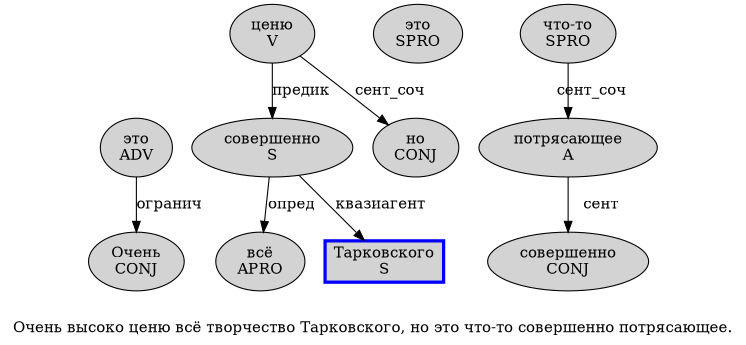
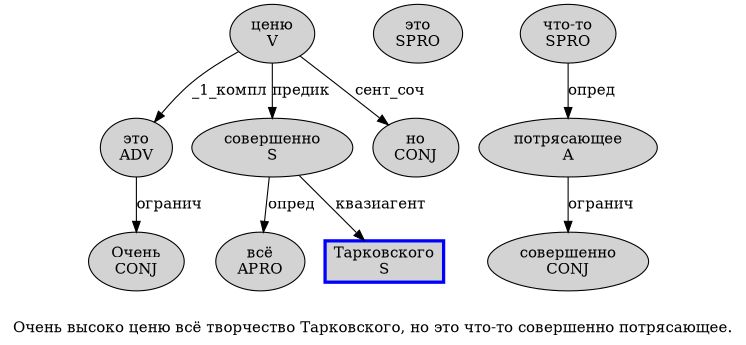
none -> (197, 78)
(592, 91) -> (592, 91)
(601, 205) -> (601, 205)
